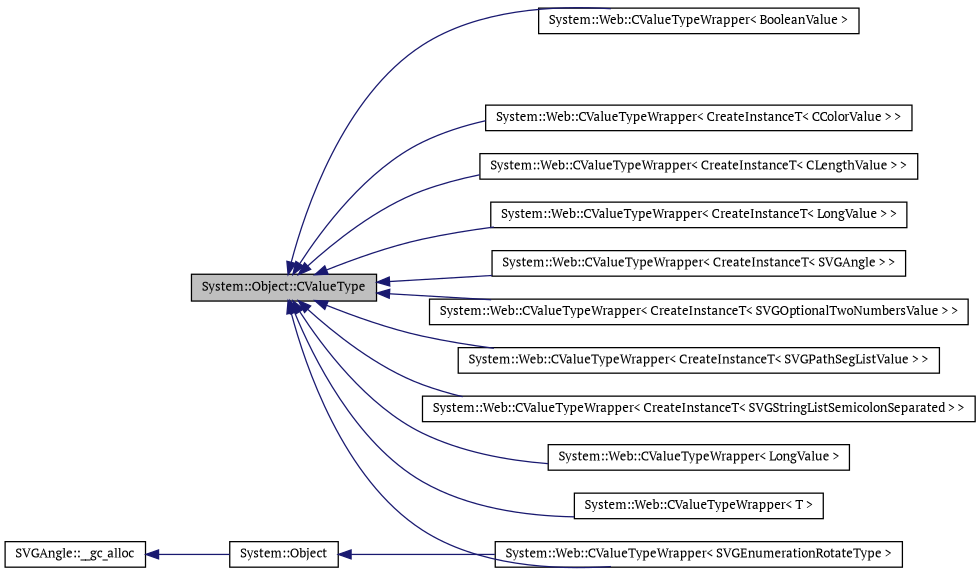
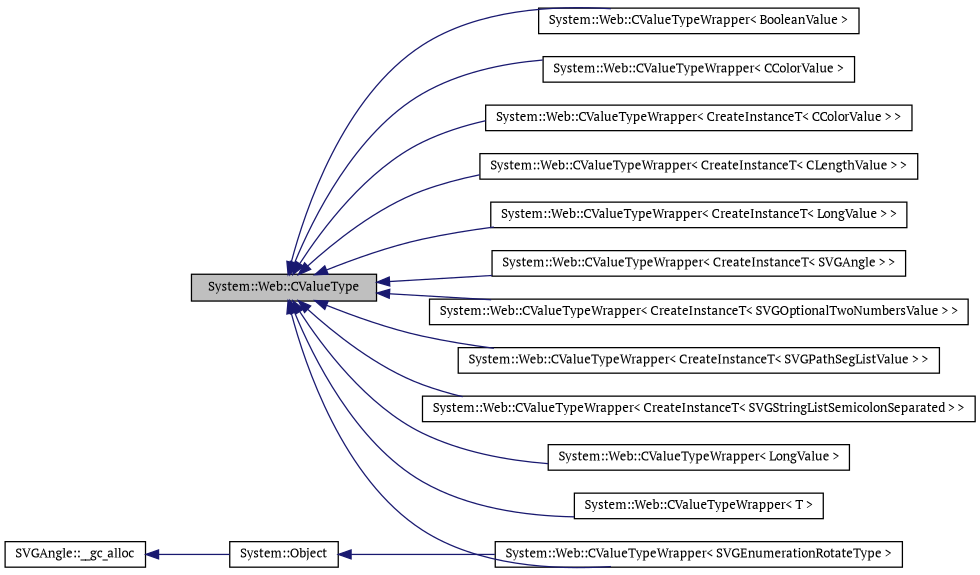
none -> (699, 69)
(284, 288) -> (284, 288)
